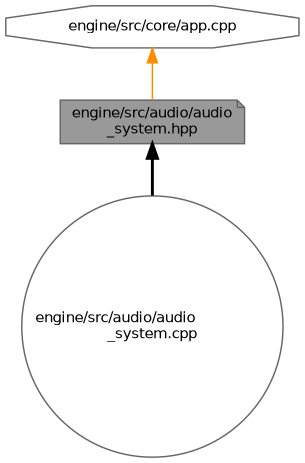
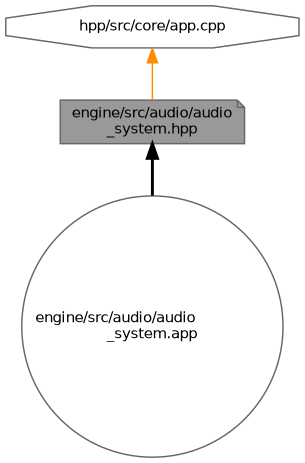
(152, 27) -> (152, 27)
(152, 327) -> (152, 327)
